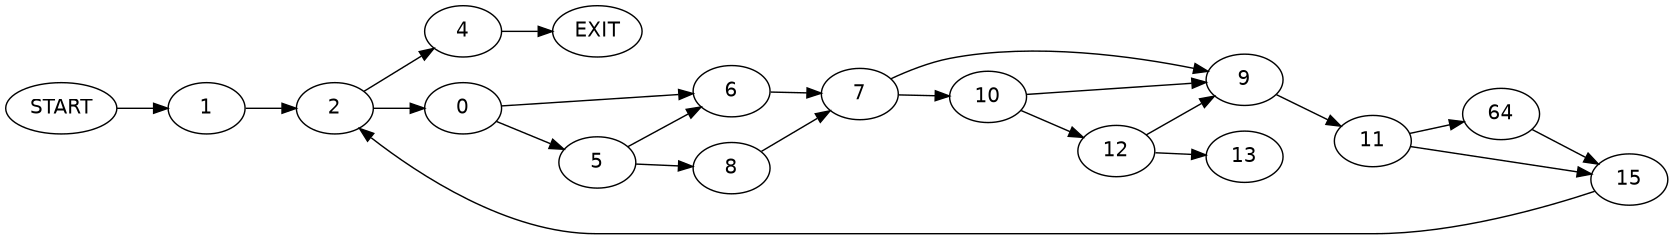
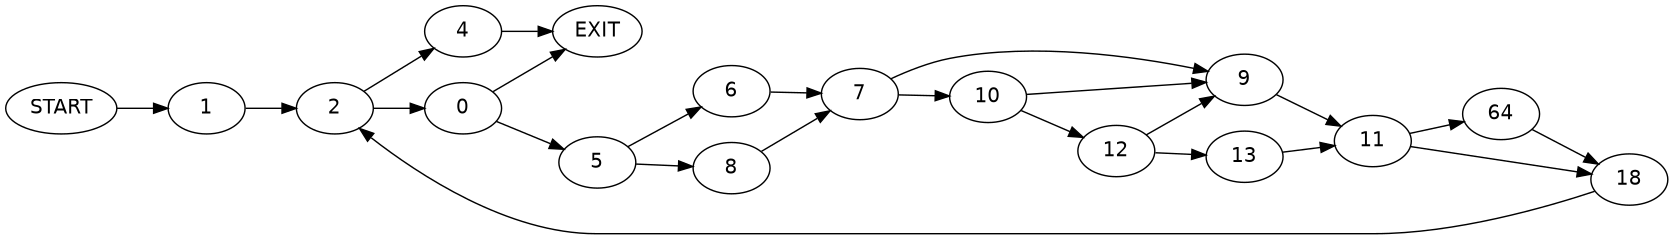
(590, 100) -> (523, 74)
none -> (1302, 150)
(1629, 180) -> (1629, 180)
